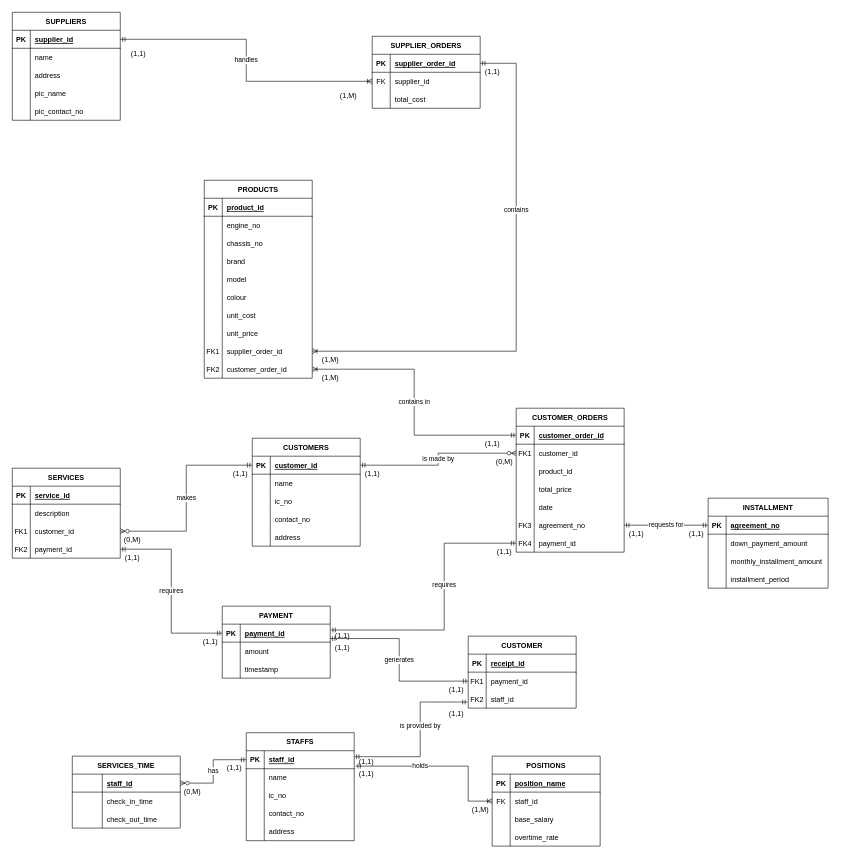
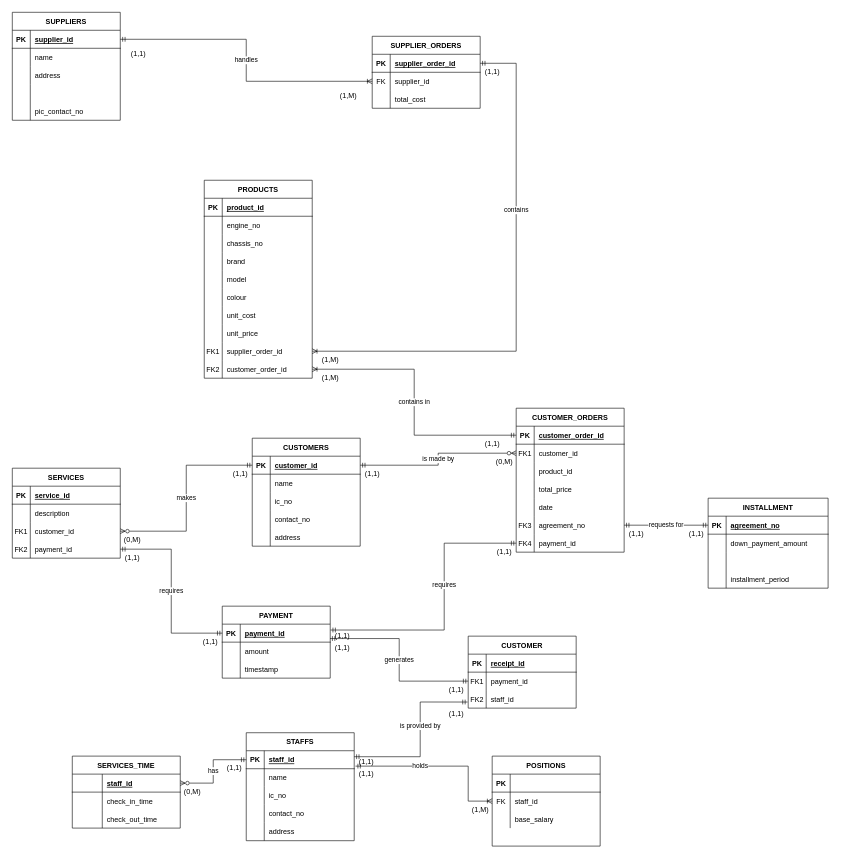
(75, 93) -> none
(777, 561) -> none
(555, 783) -> none
(555, 837) -> none
